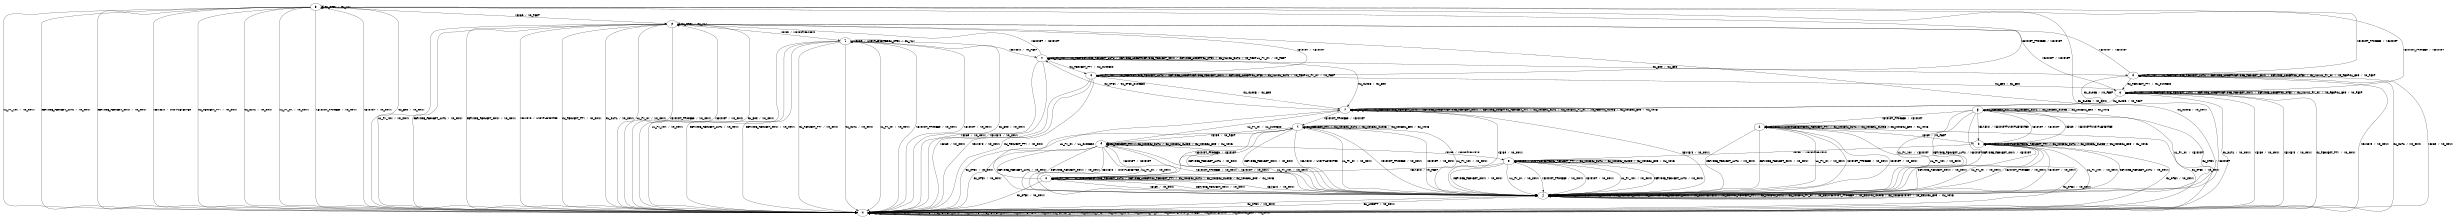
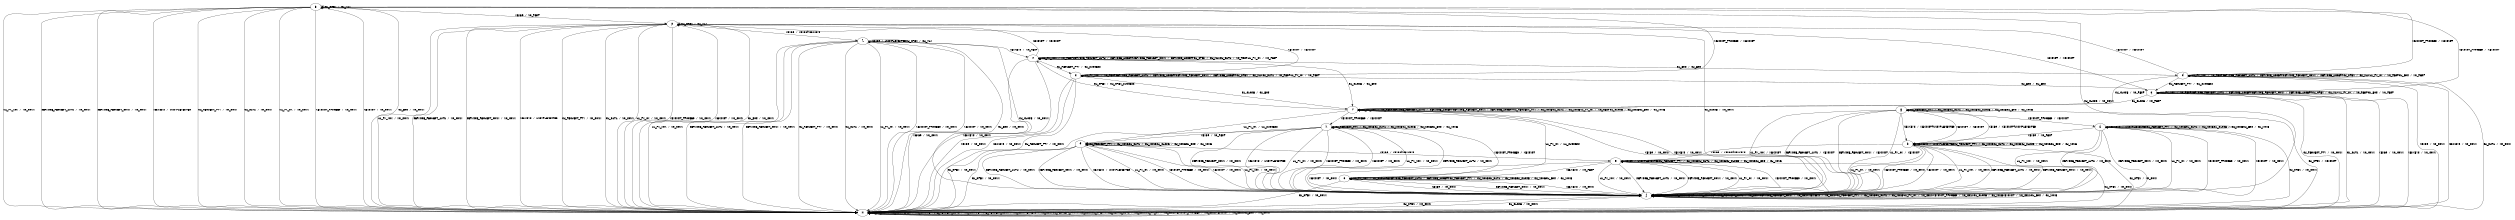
(1160, 165) -> none
none -> (1006, 188)
(1379, 204) -> (1523, 204)
